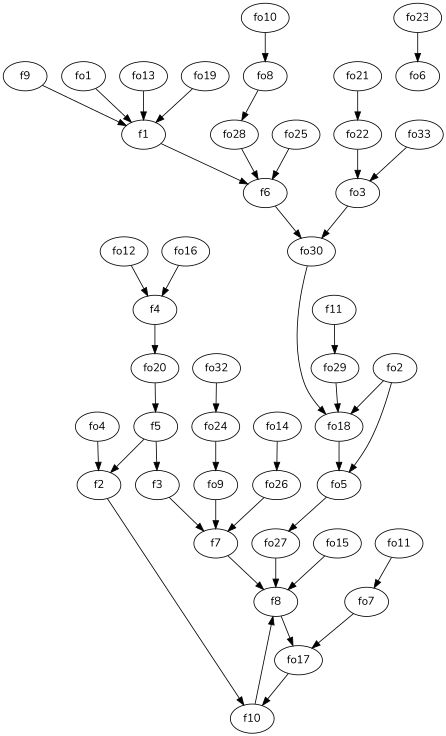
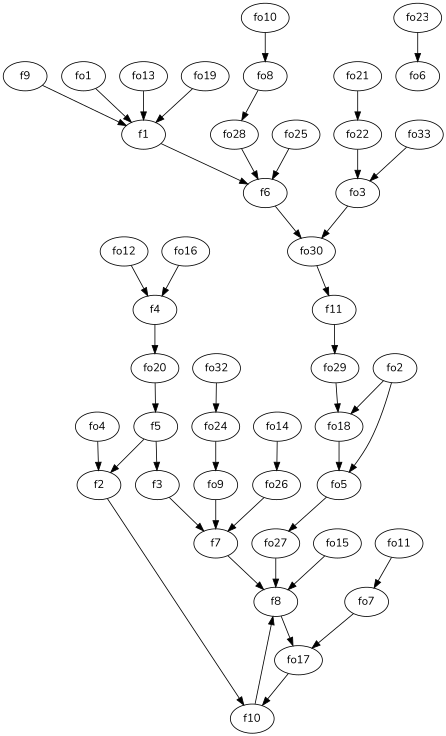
(297, 339) -> (321, 277)
